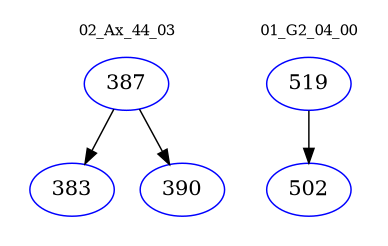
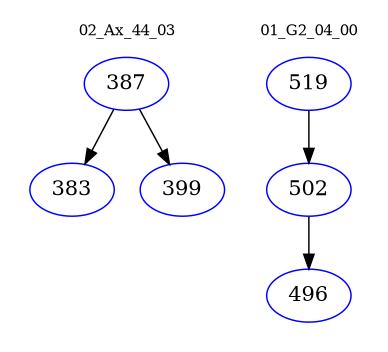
(182, 190) -> (182, 190)
none -> (309, 296)
